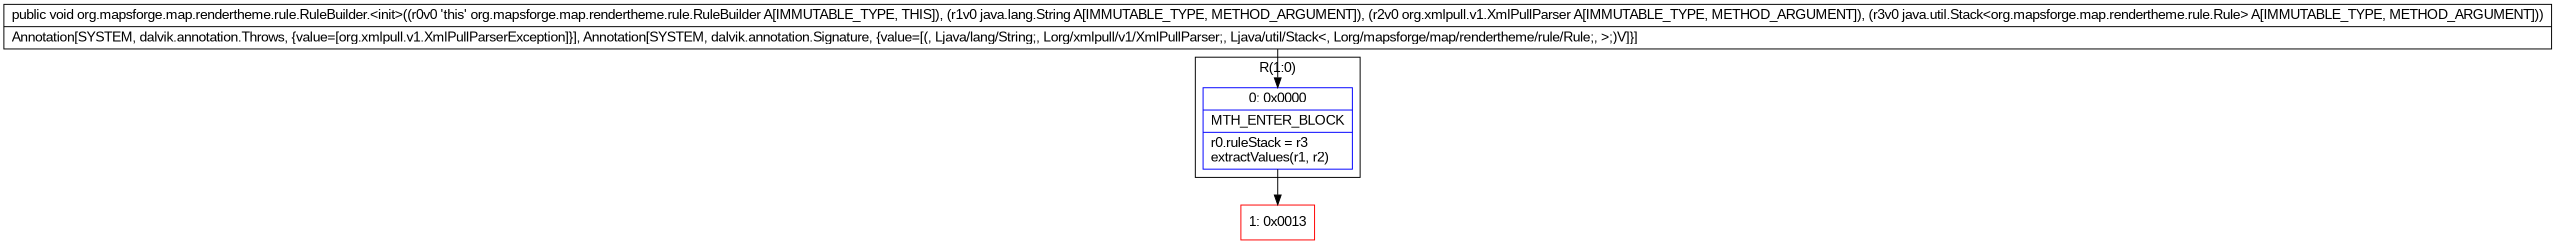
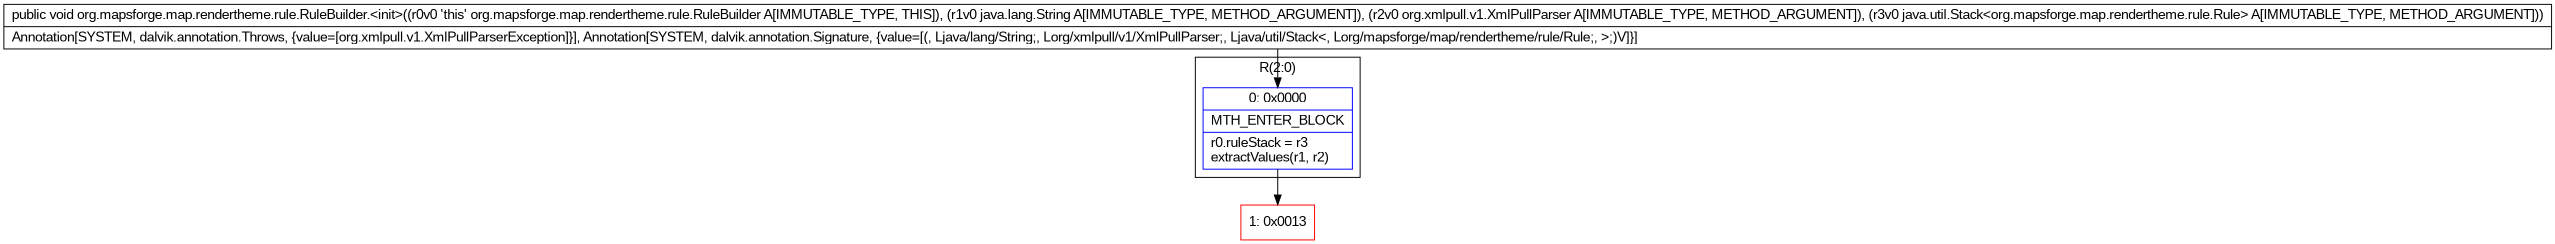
(1278, 68) -> (1278, 68)
